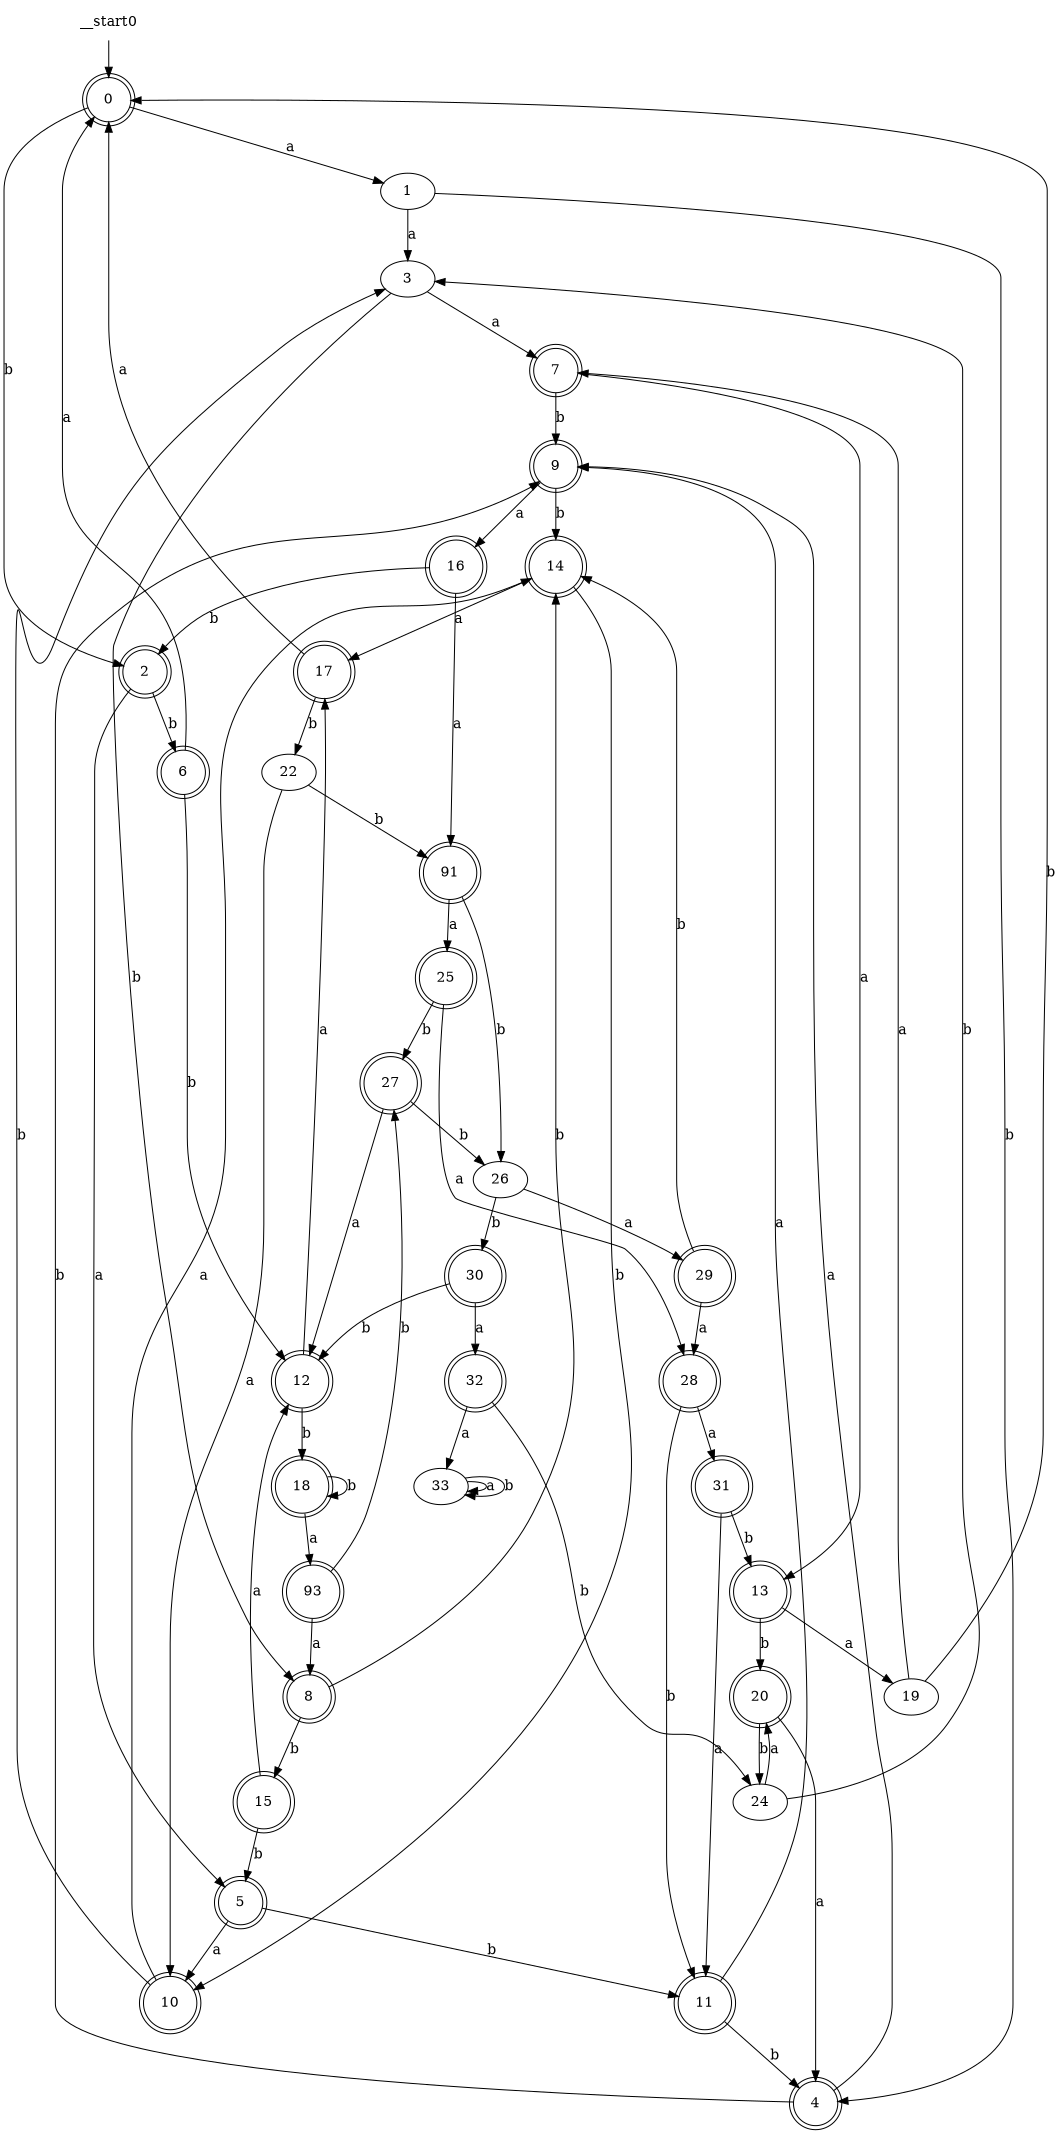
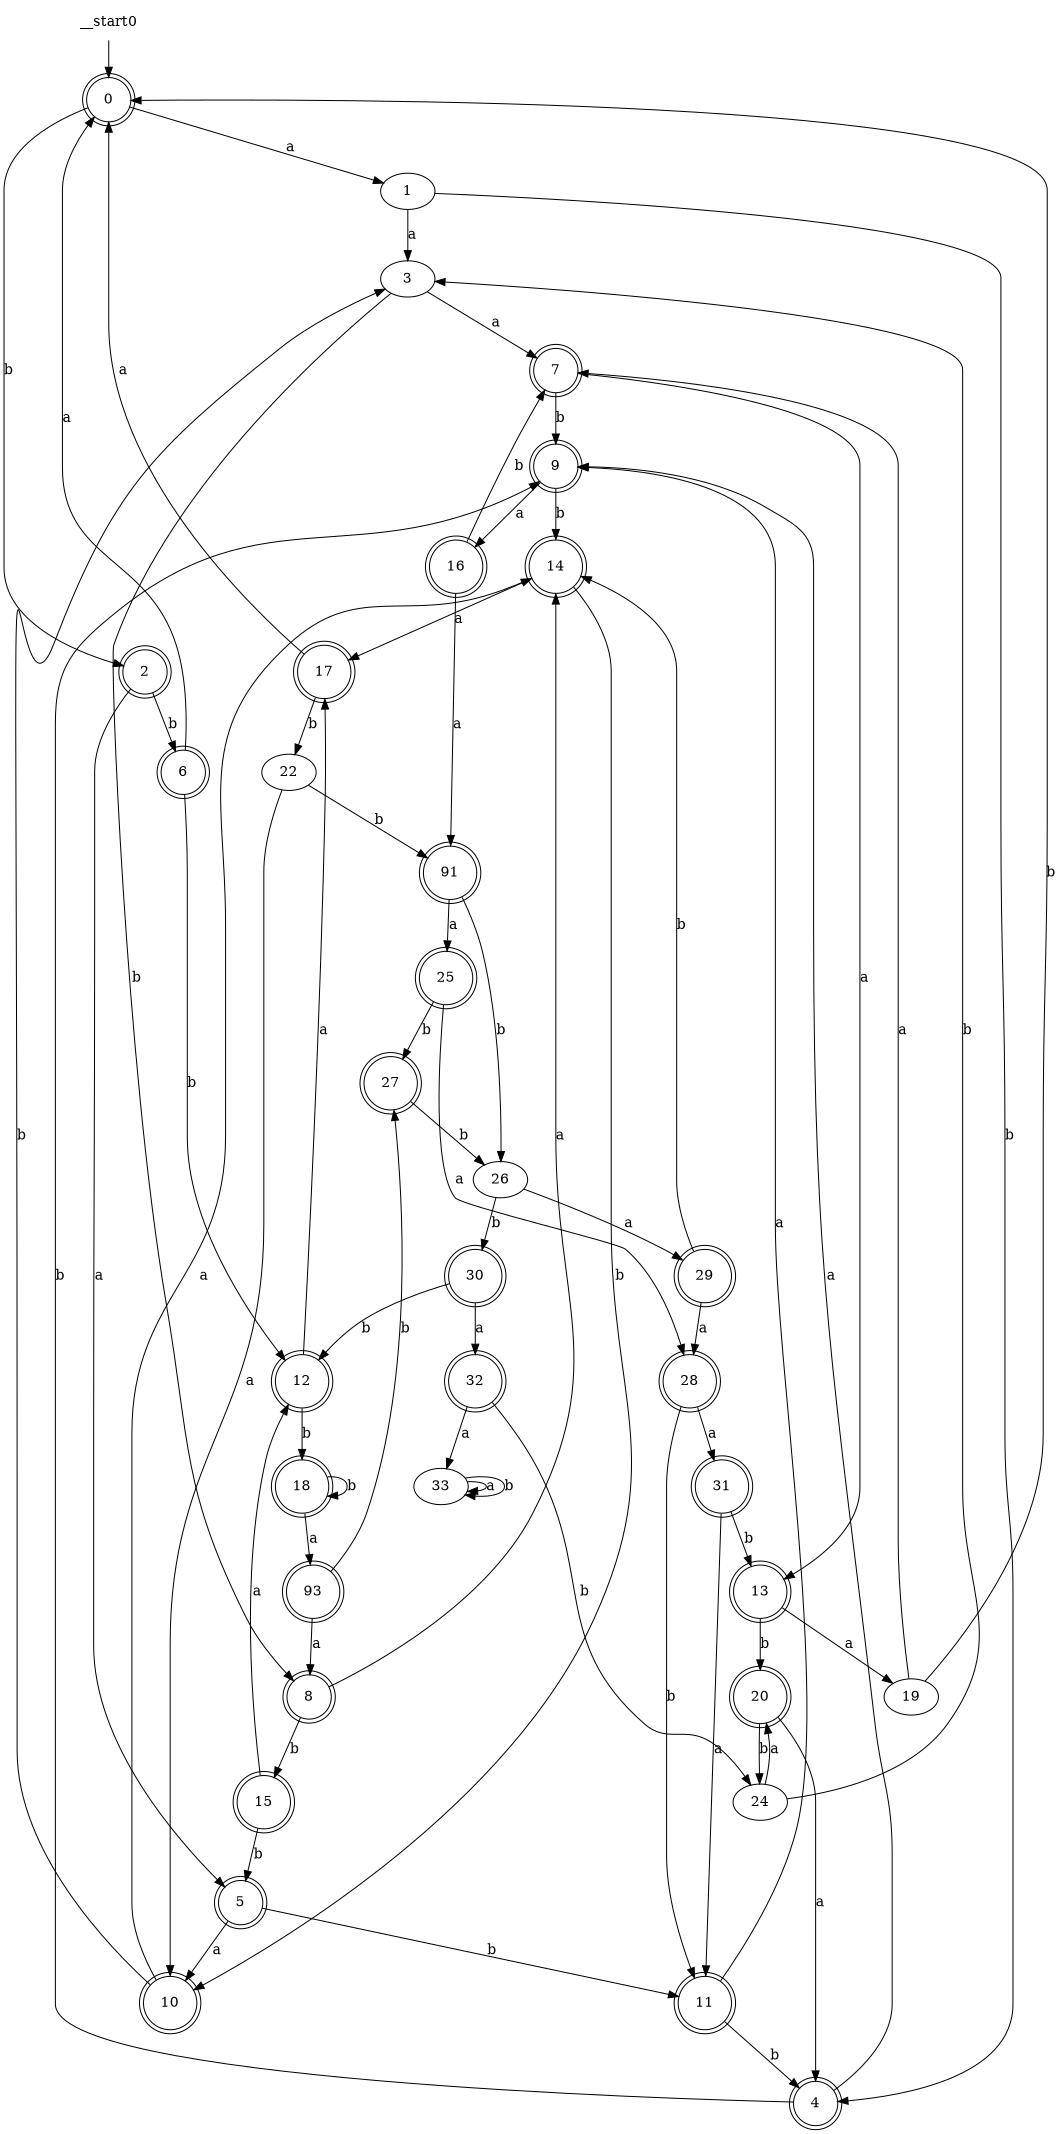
(289, 584) -> (502, 469)
(560, 1136) -> (560, 1136)
(348, 1227) -> none
